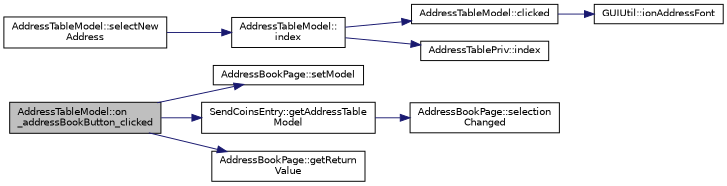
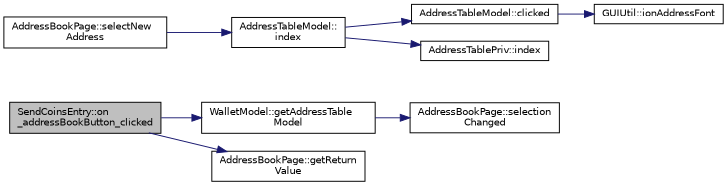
(85, 32) -> (85, 32)
(288, 75) -> none
(85, 118) -> (85, 118)
(288, 118) -> (288, 118)
